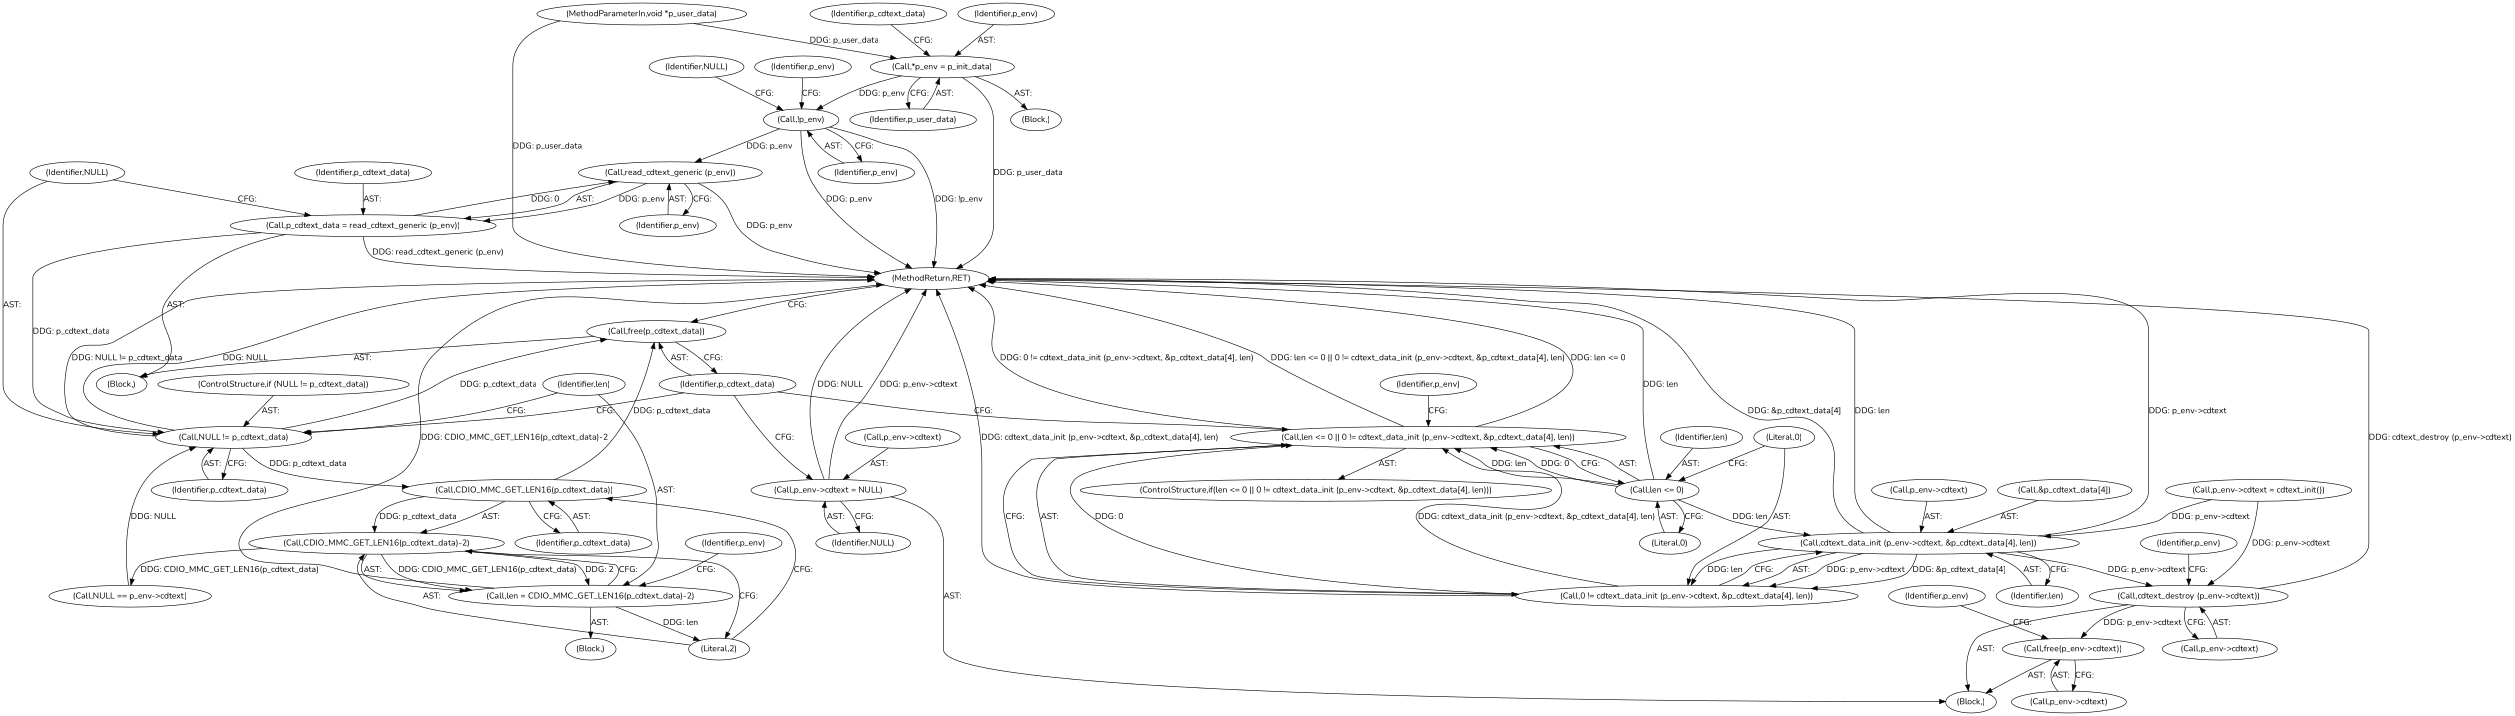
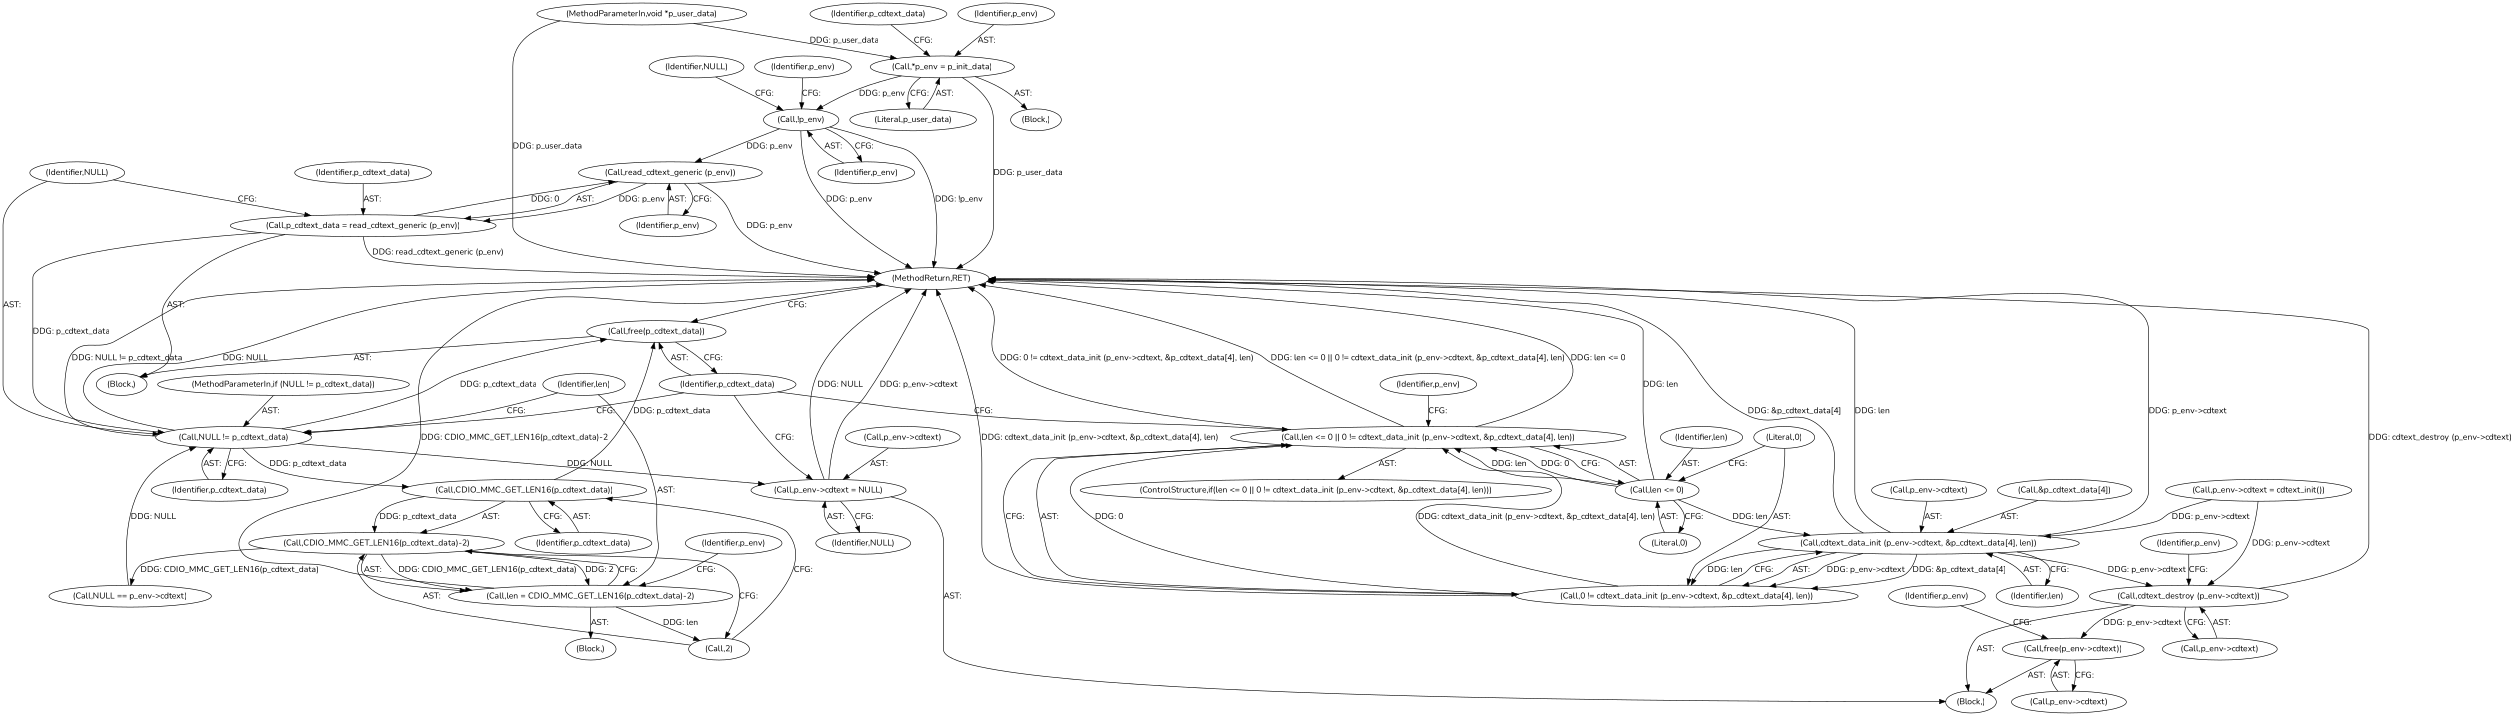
(913, 120) -> (913, 120)
(283, 384) -> (283, 384)
none -> (528, 464)
(719, 649) -> (719, 649)
